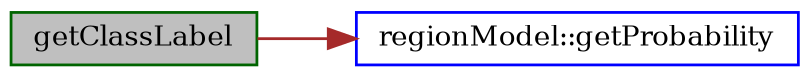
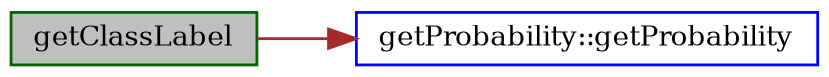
(577, 39) -> (587, 39)
